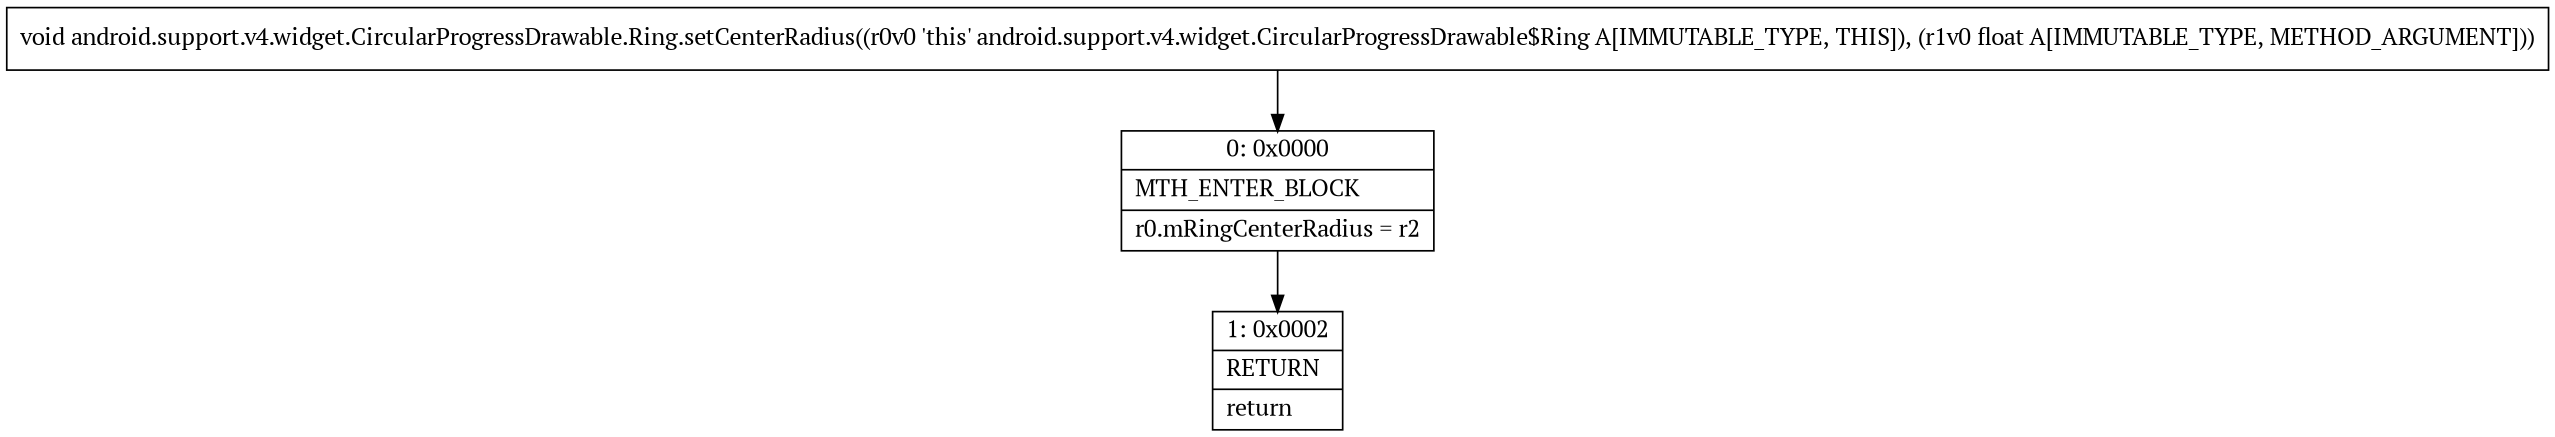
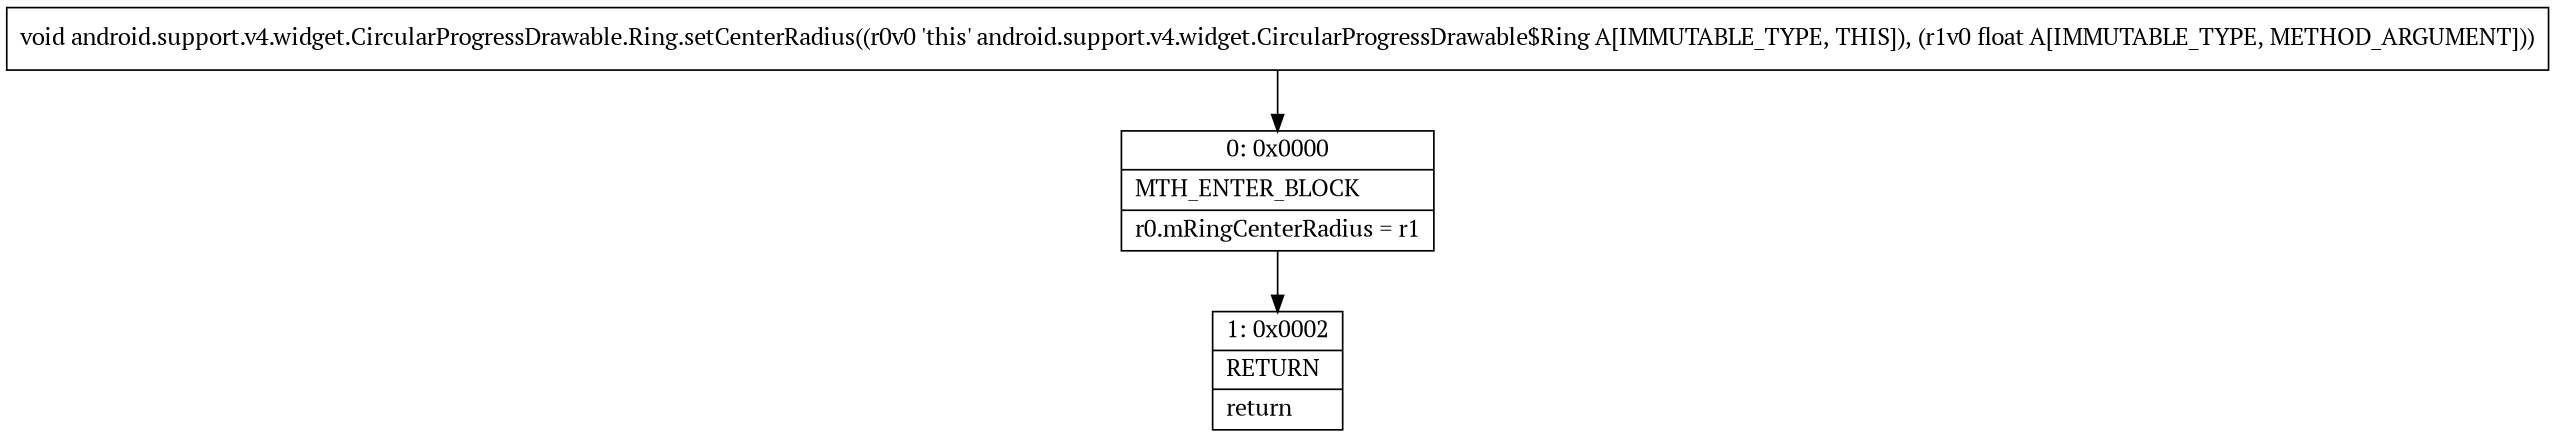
(1278, 230) -> (1278, 230)
